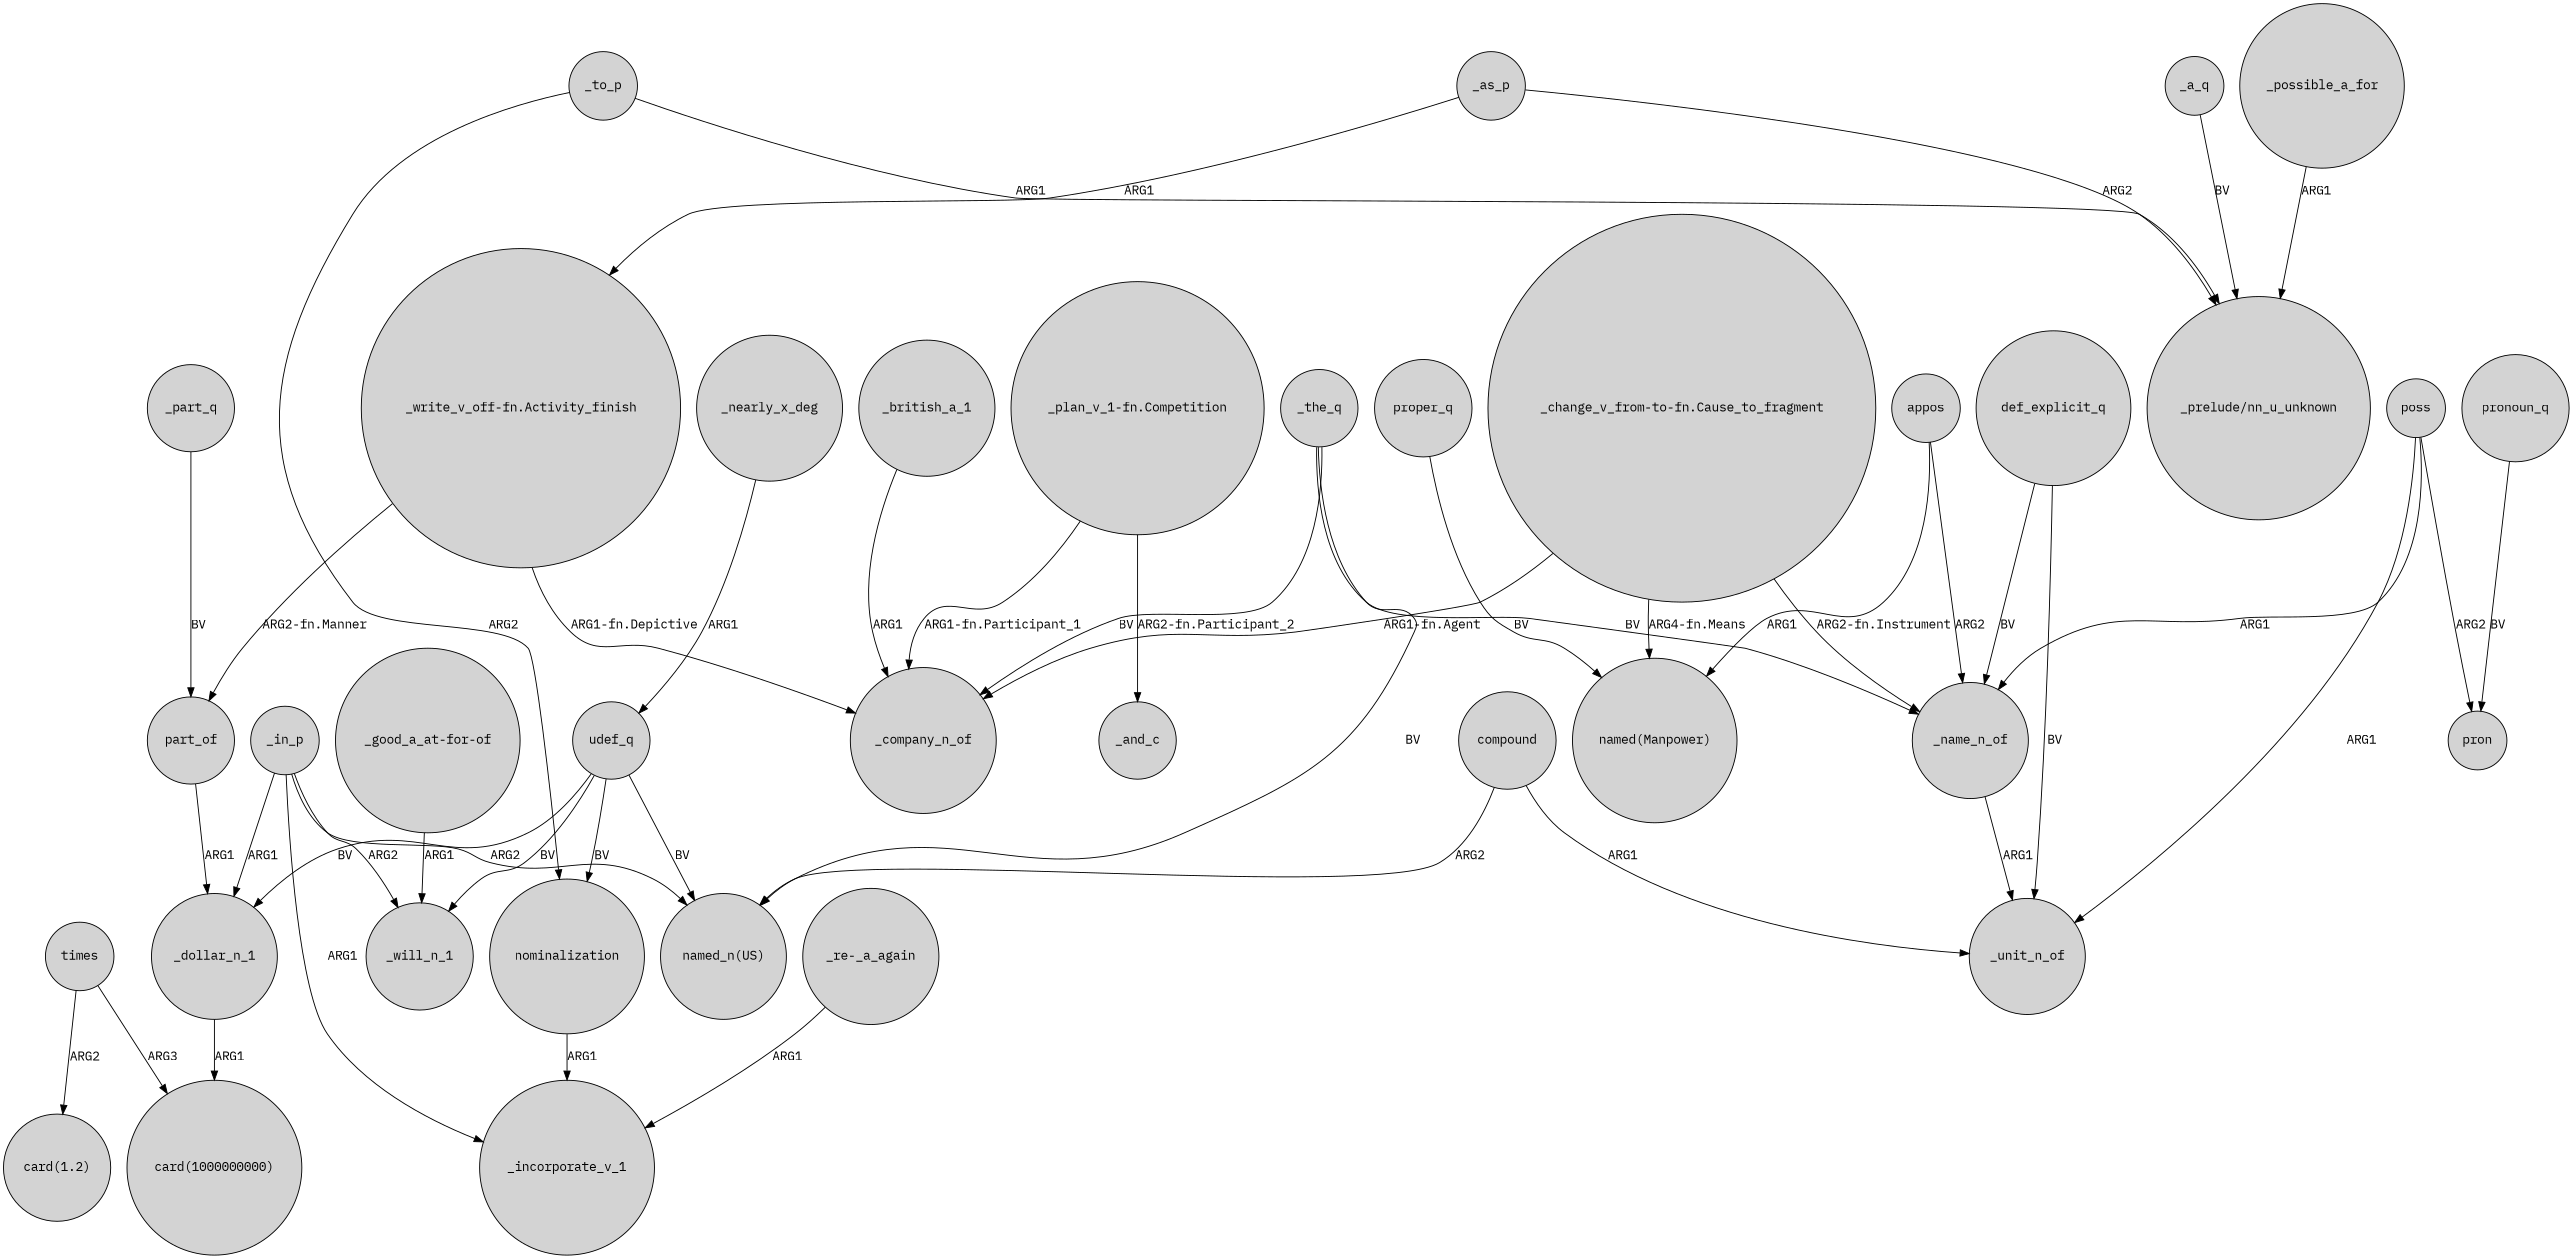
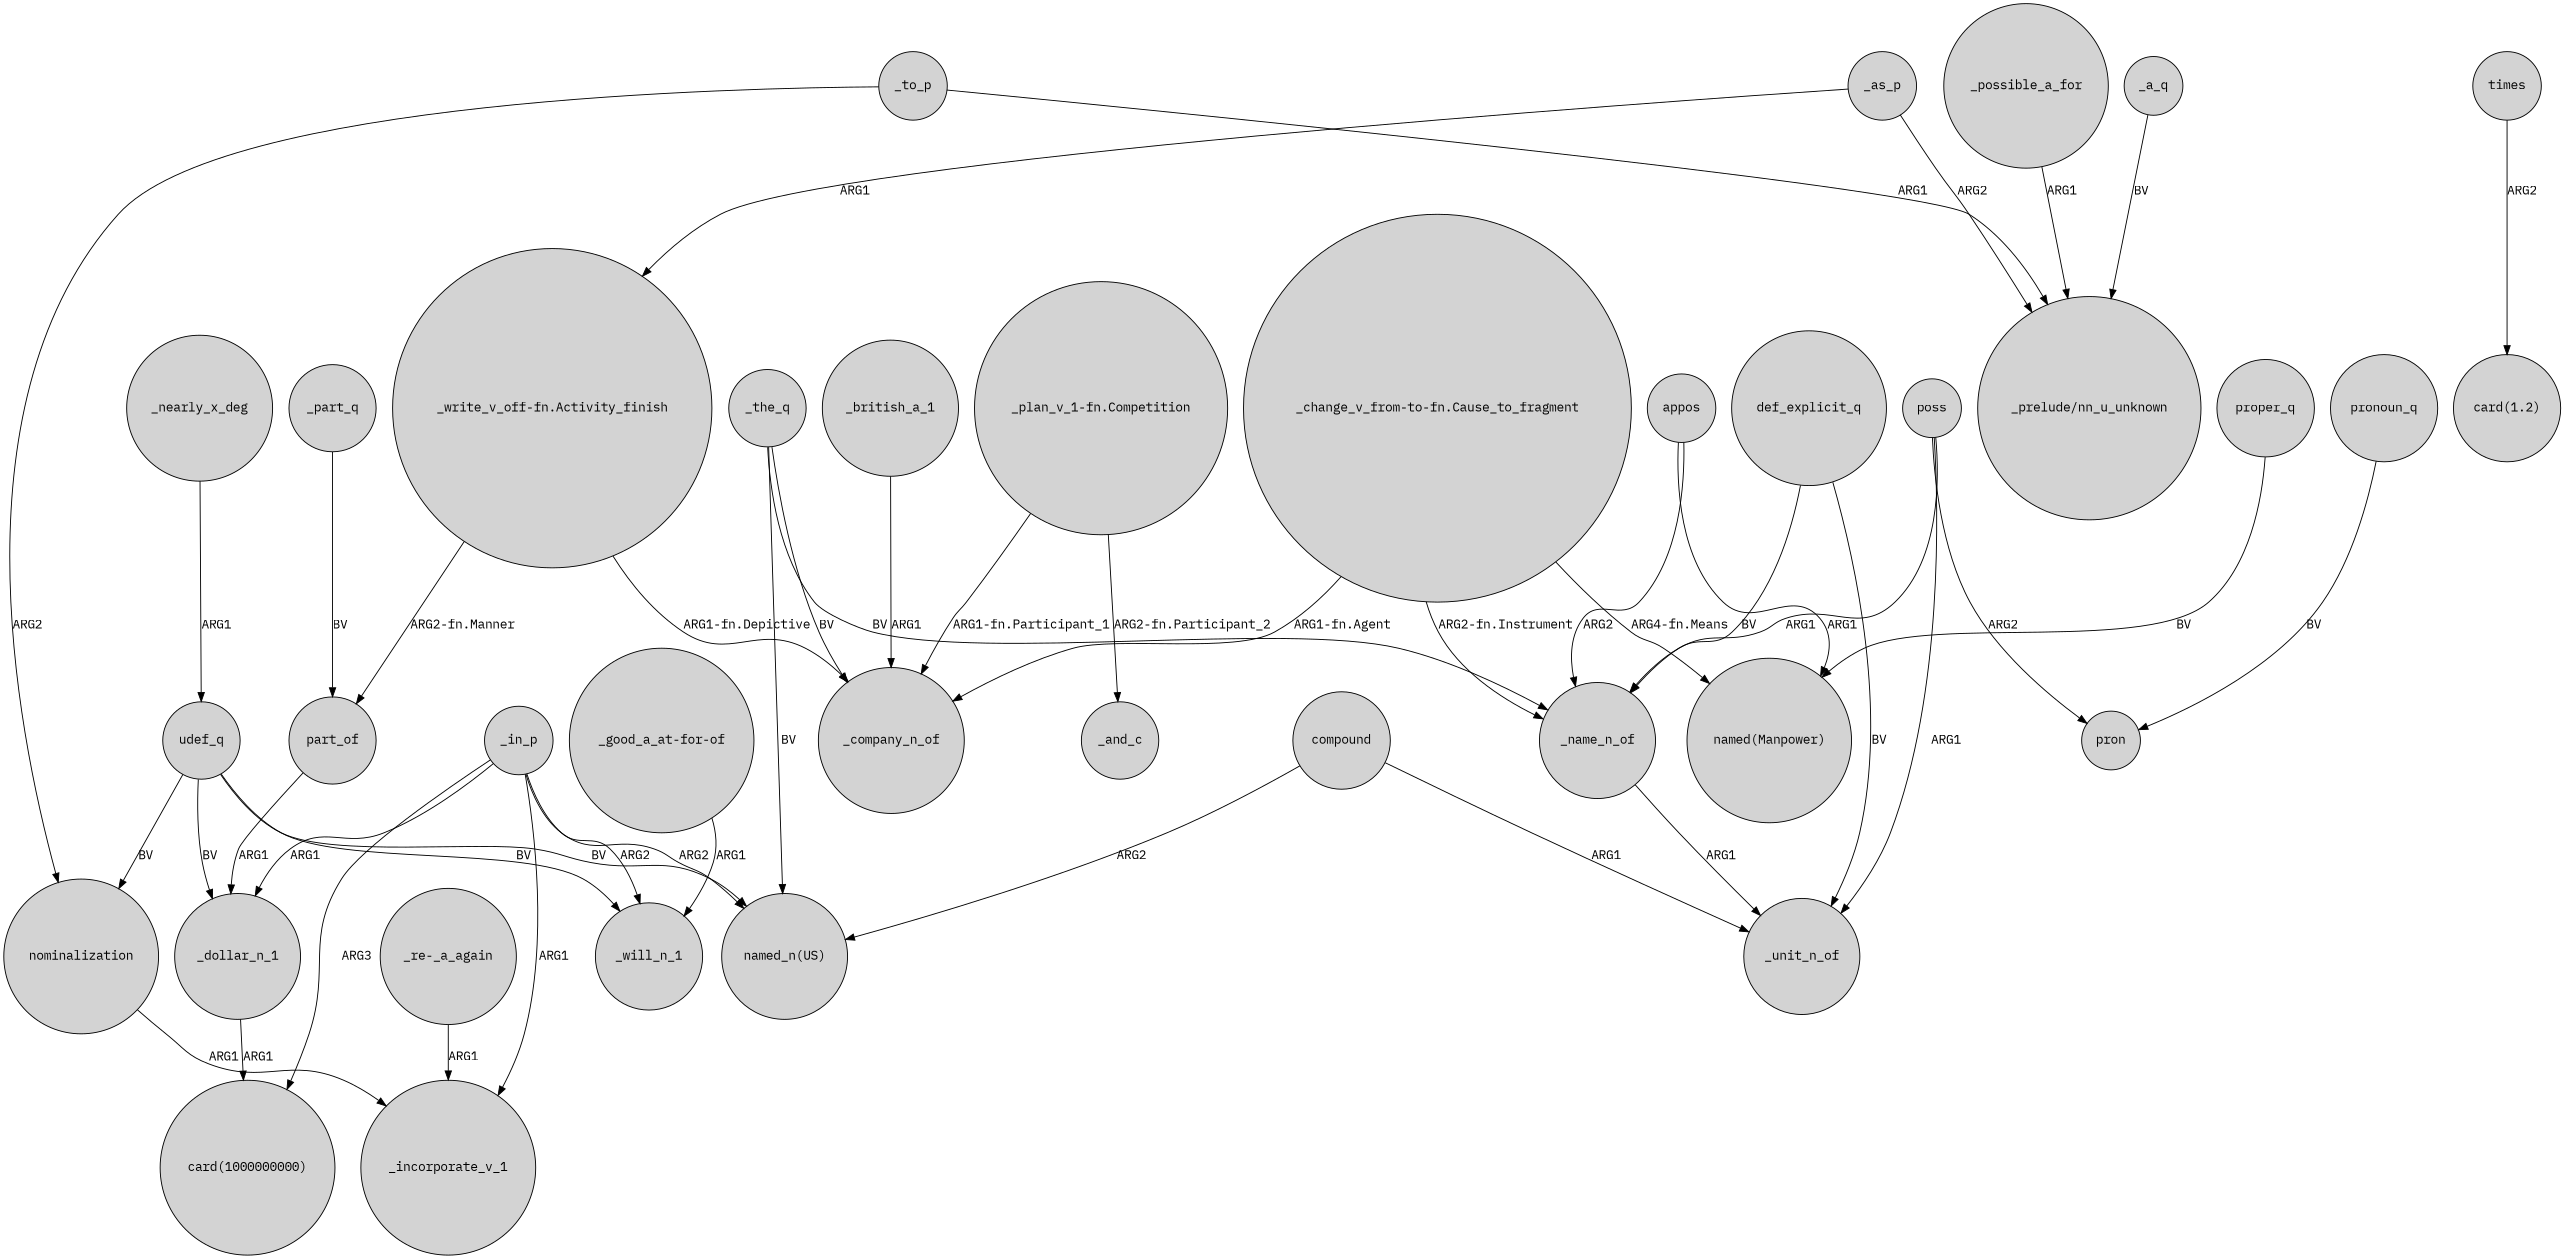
(130, 1036) -> (337, 887)
